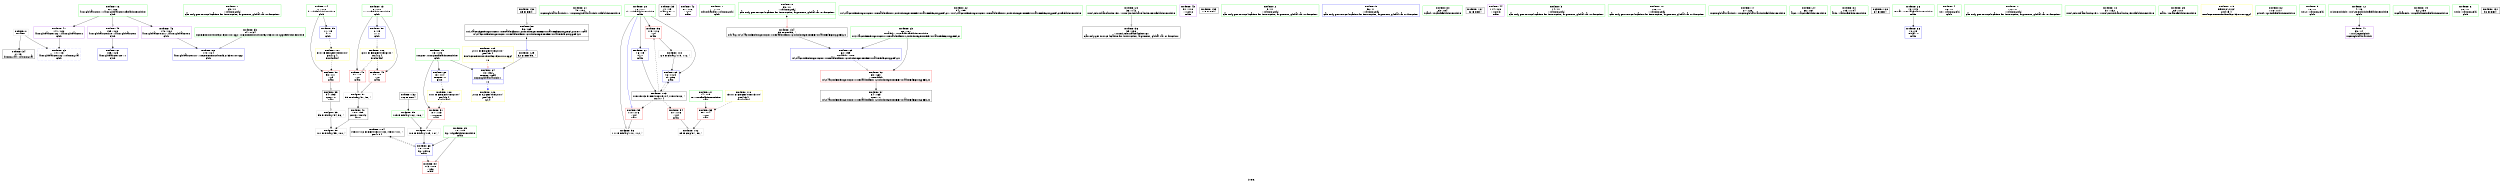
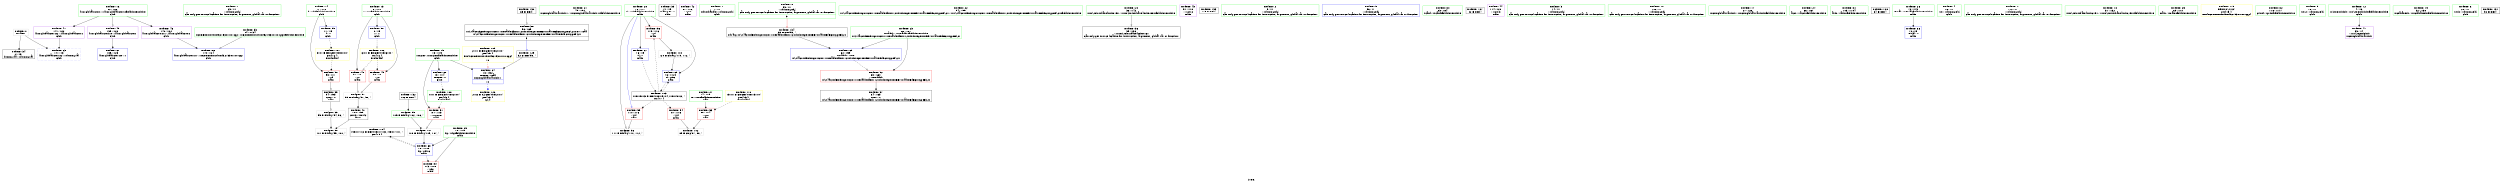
(647, 76) -> (647, 76)
(444, 96) -> (444, 96)
